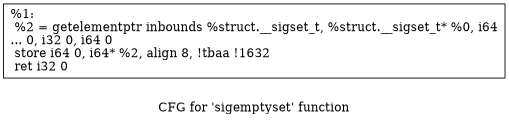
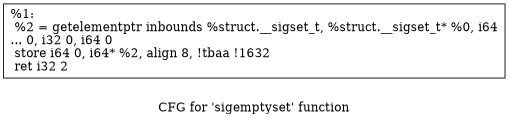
(40, 67) -> (40, 67)
